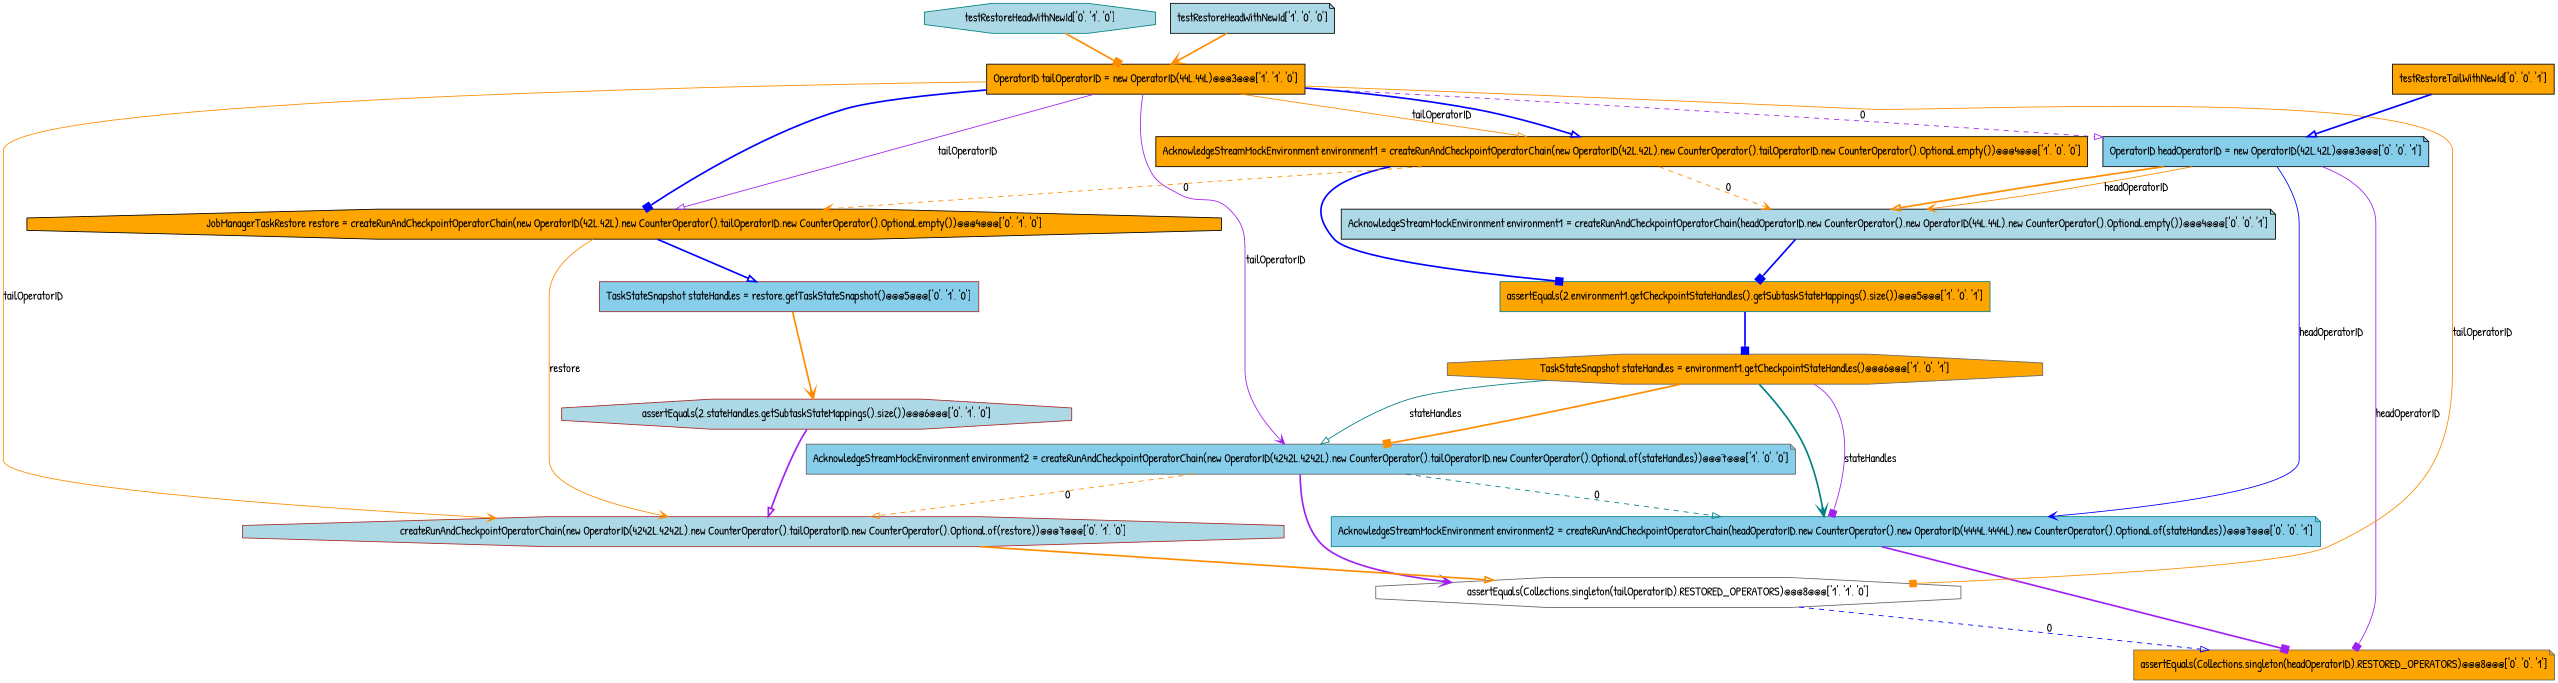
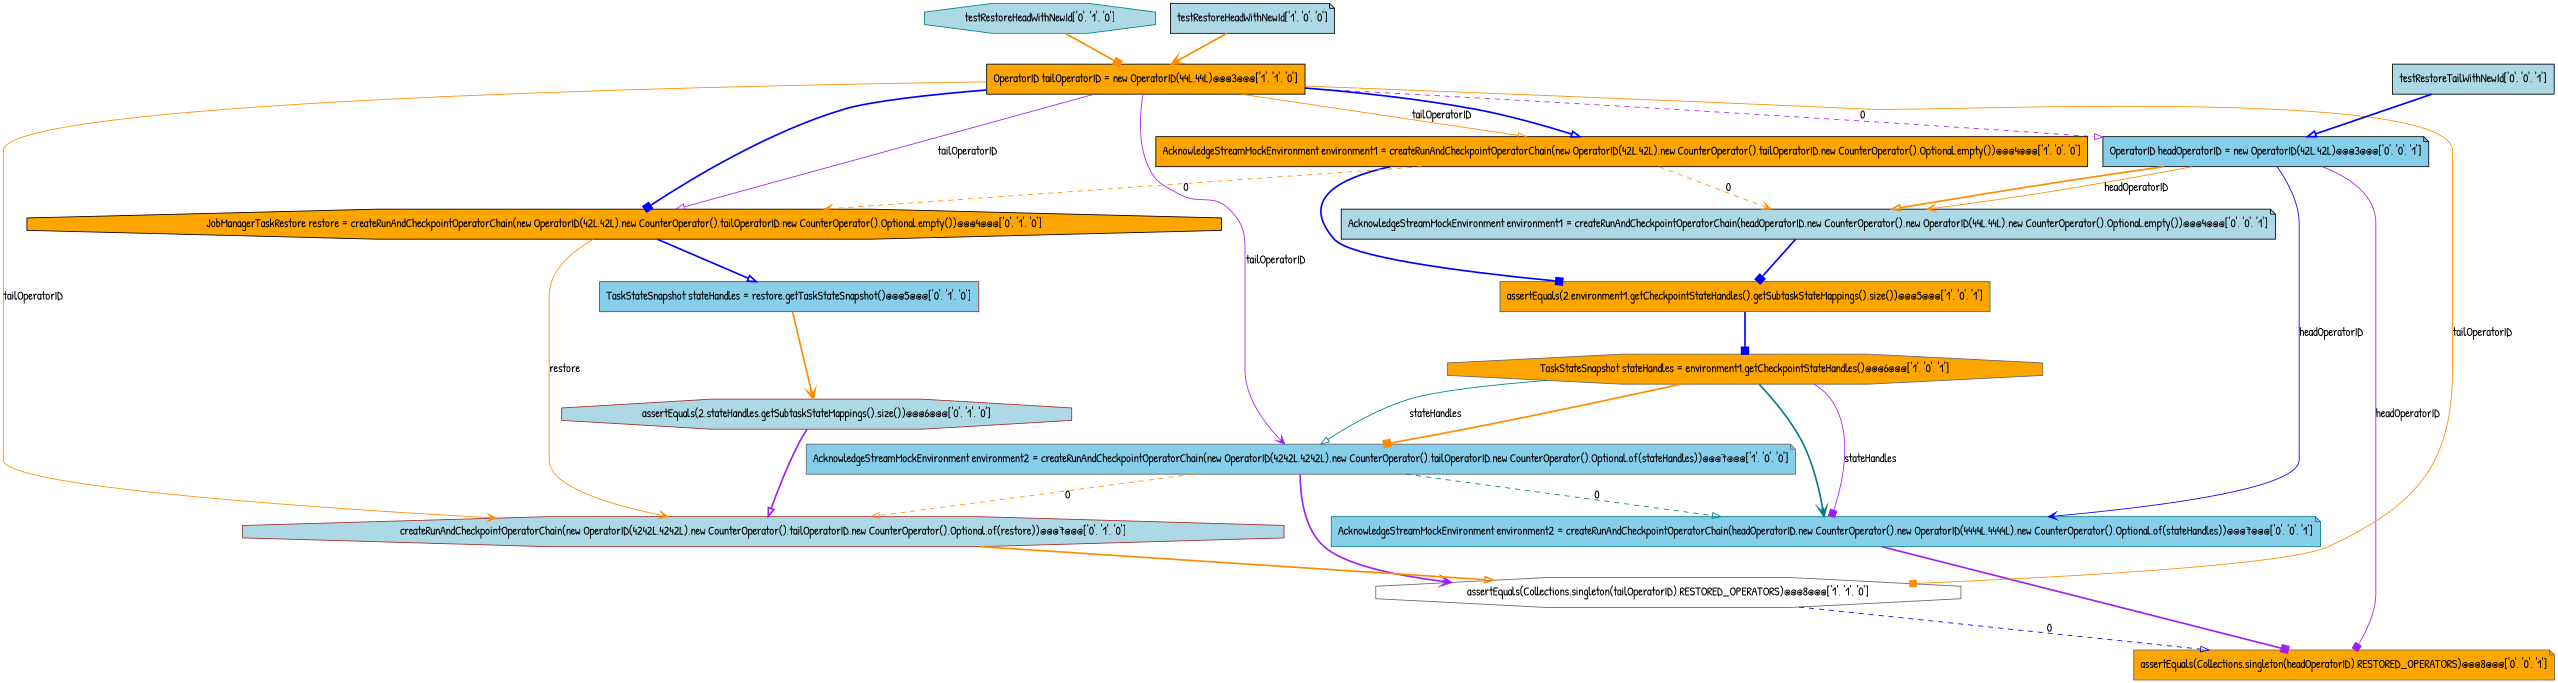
(2473, 79) -> (2473, 79)
